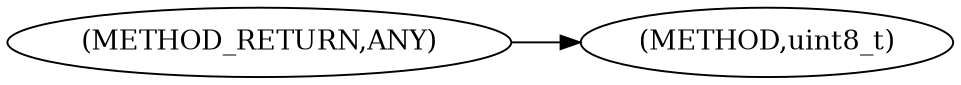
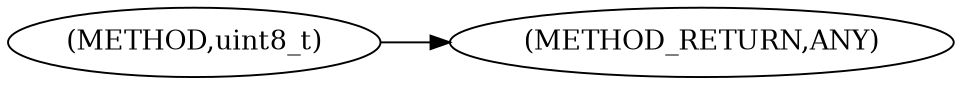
(536, 42) -> (406, 42)
